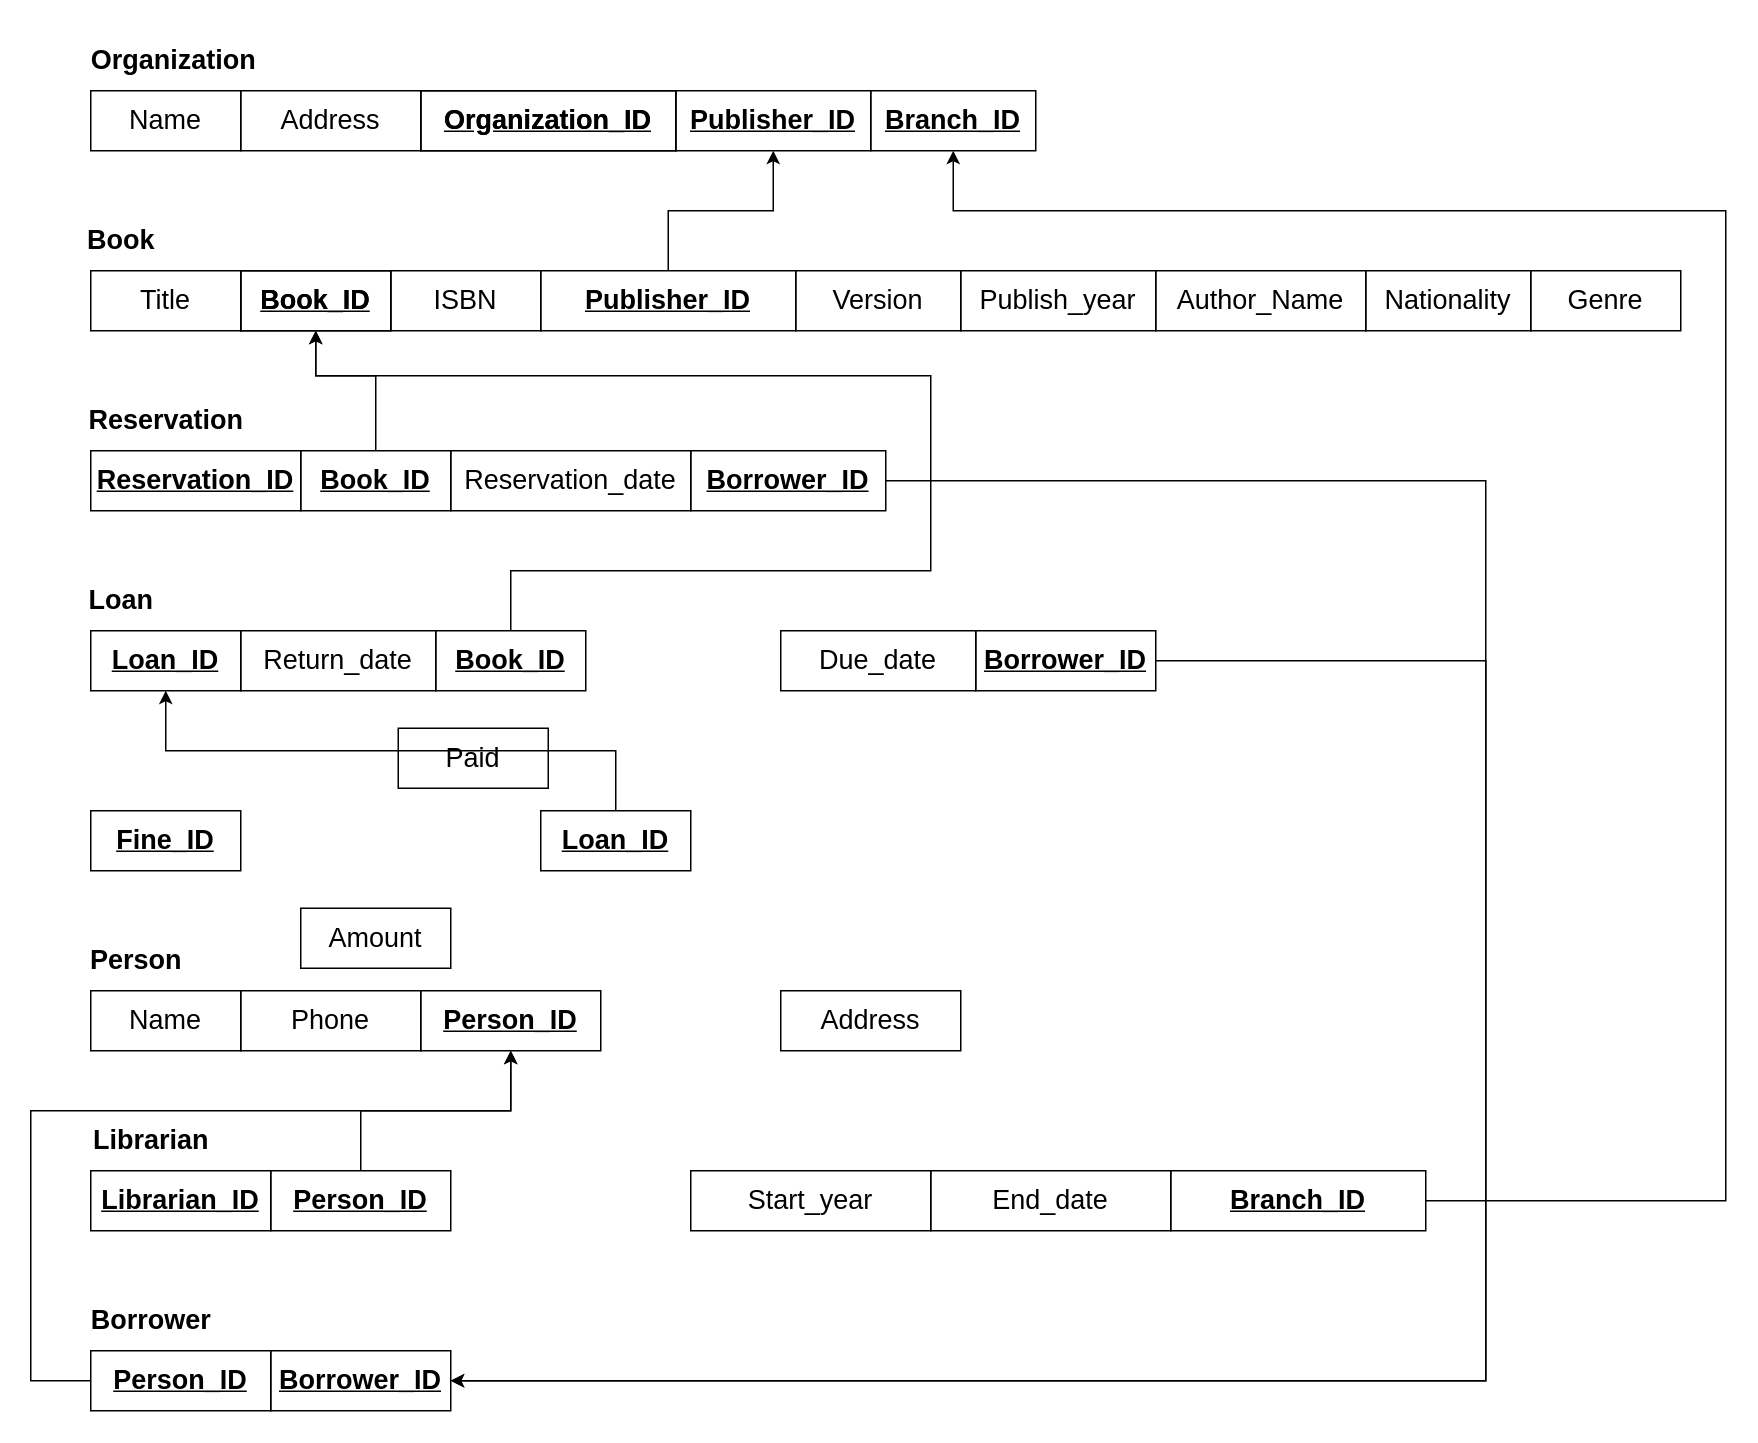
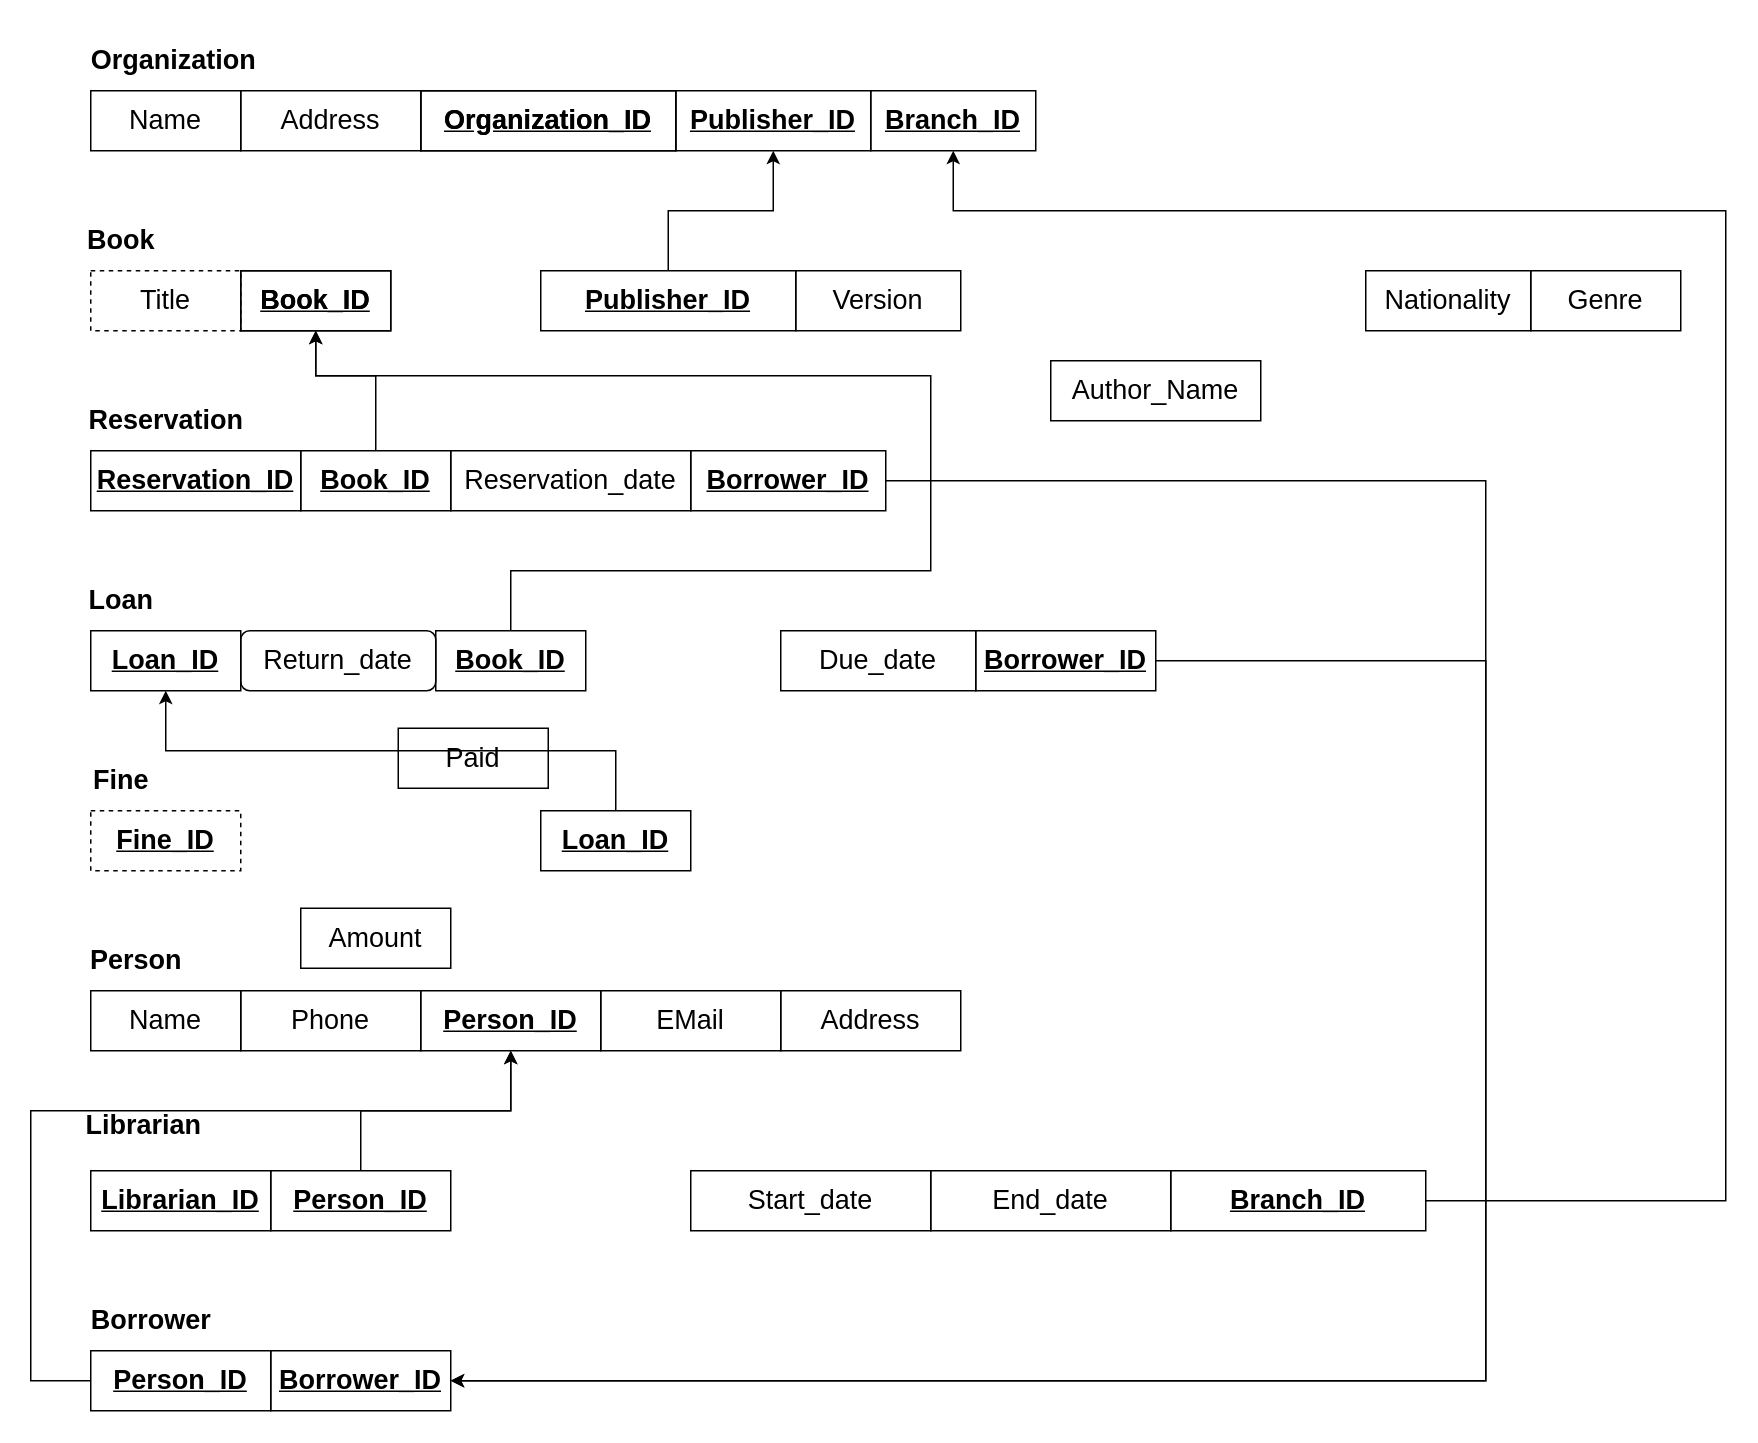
(166, 301) -> (166, 301)
(466, 301) -> none
(1058, 301) -> none
(1261, 301) -> (1156, 391)
(338, 661) -> (338, 661)
none -> (121, 781)
(166, 841) -> (166, 841)
none -> (691, 1021)
(151, 1141) -> (143, 1126)
(811, 1201) -> (811, 1201)
